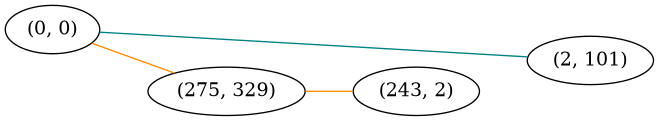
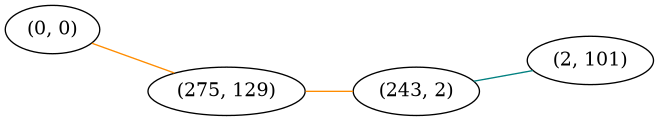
(314, 45) -> (503, 76)
(227, 91) -> (227, 91)
